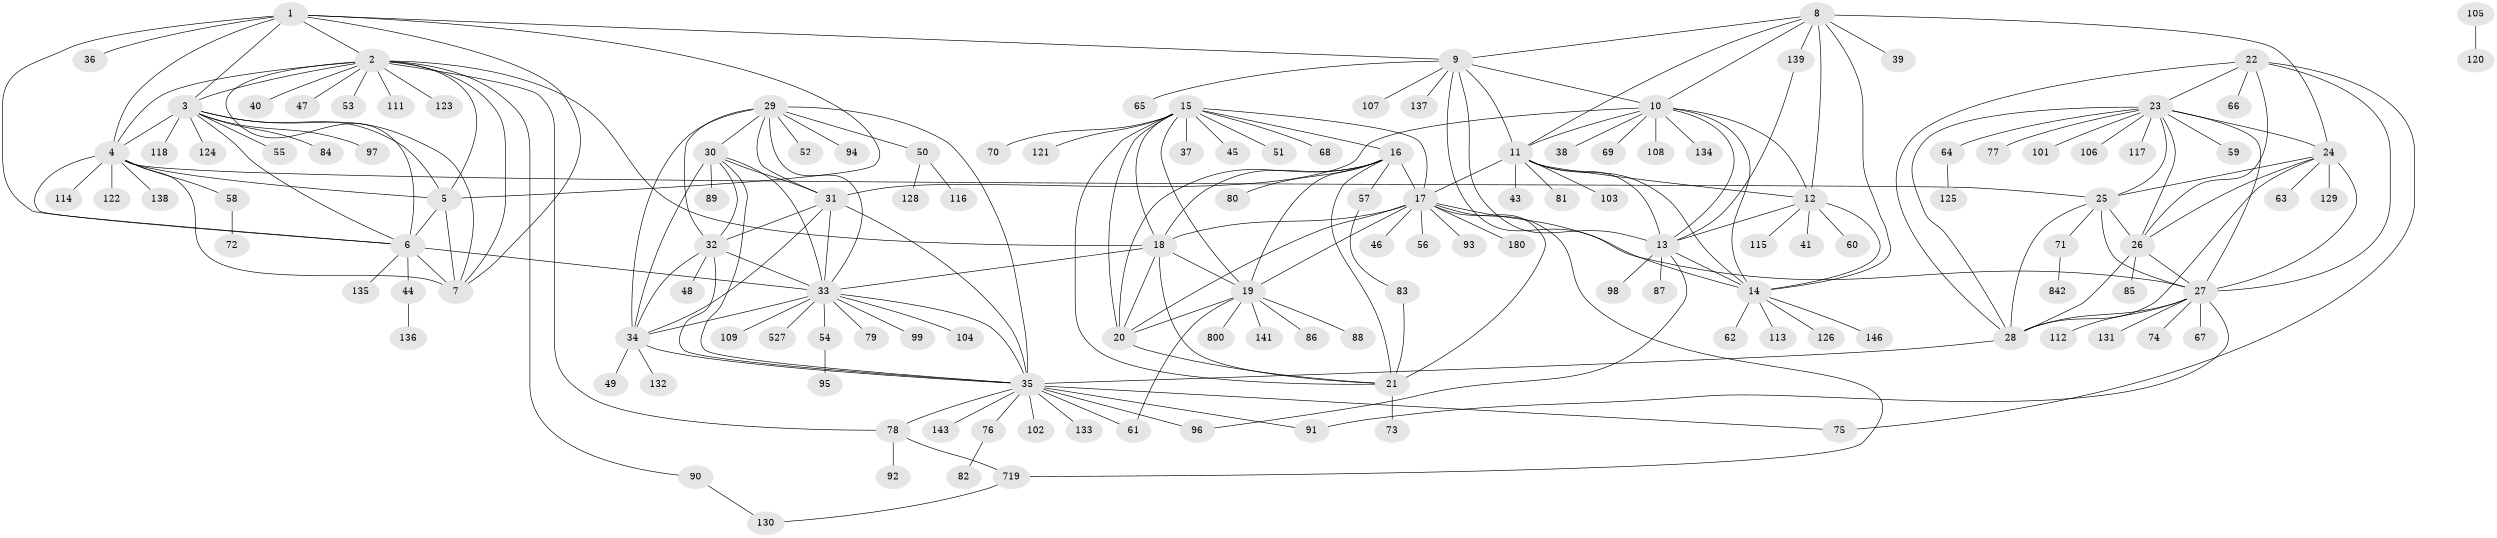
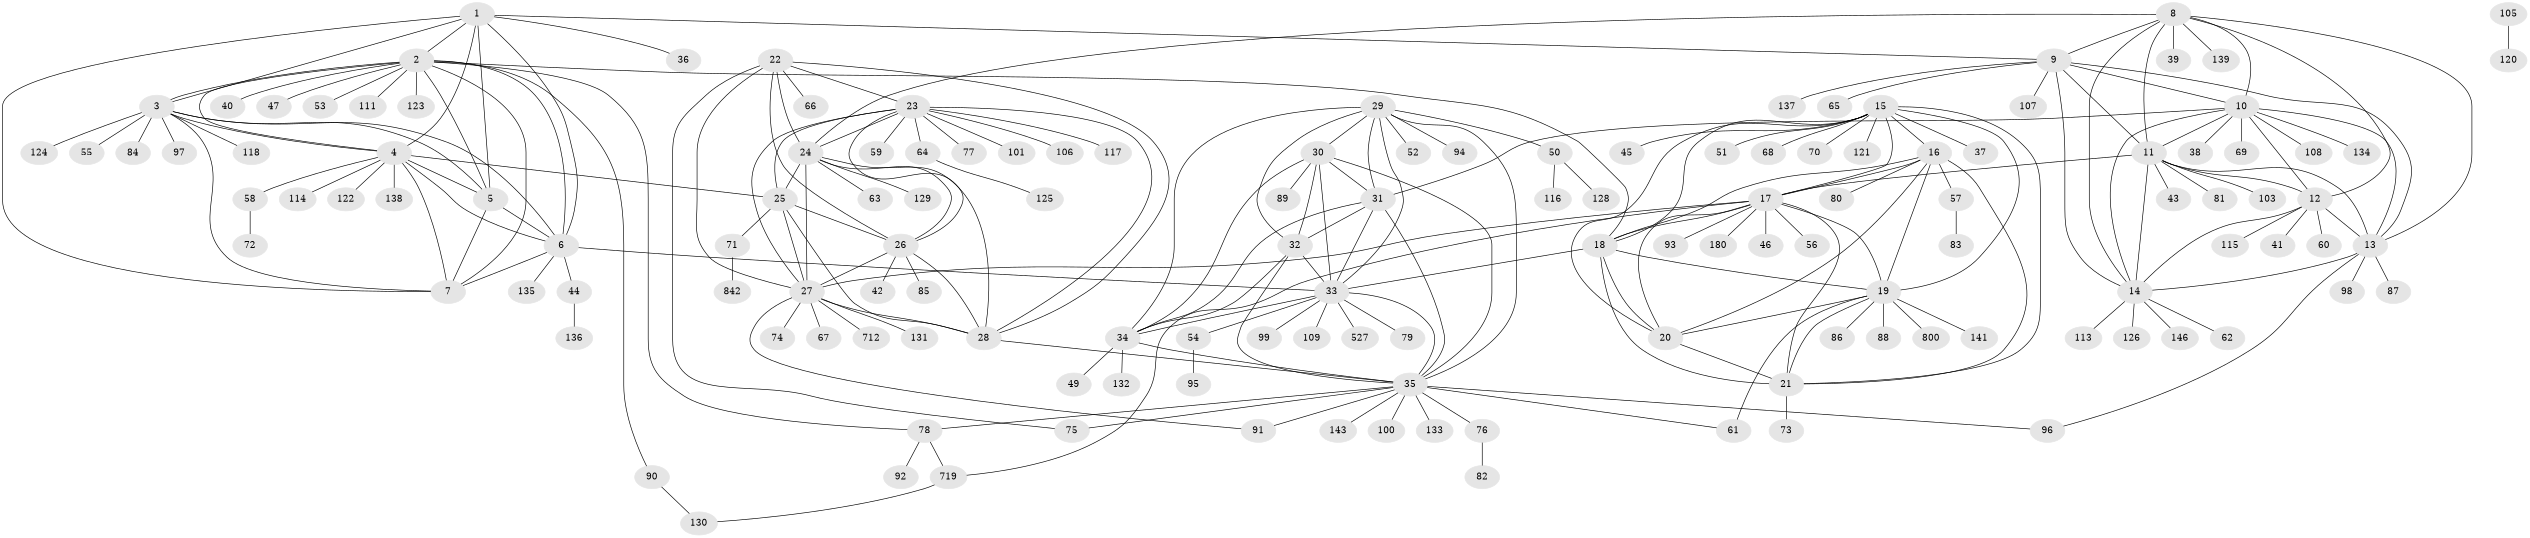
none -> (785, 108)
(1754, 170) -> (2426, 64)
(687, 292) -> none
none -> (878, 292)
(965, 338) -> none
(2058, 338) -> (871, 338)
(1404, 339) -> (1818, 324)
(1036, 431) -> (1386, 431)
